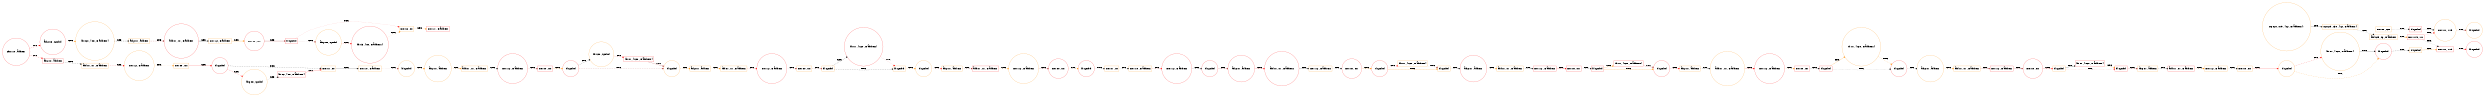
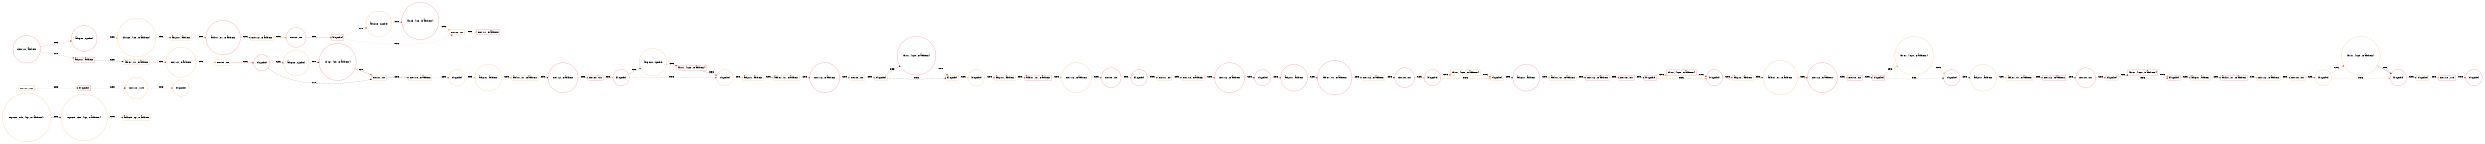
(2340, 27) -> (84, 118)
(2416, 37) -> none
(601, 54) -> (653, 62)
(291, 74) -> (338, 62)
